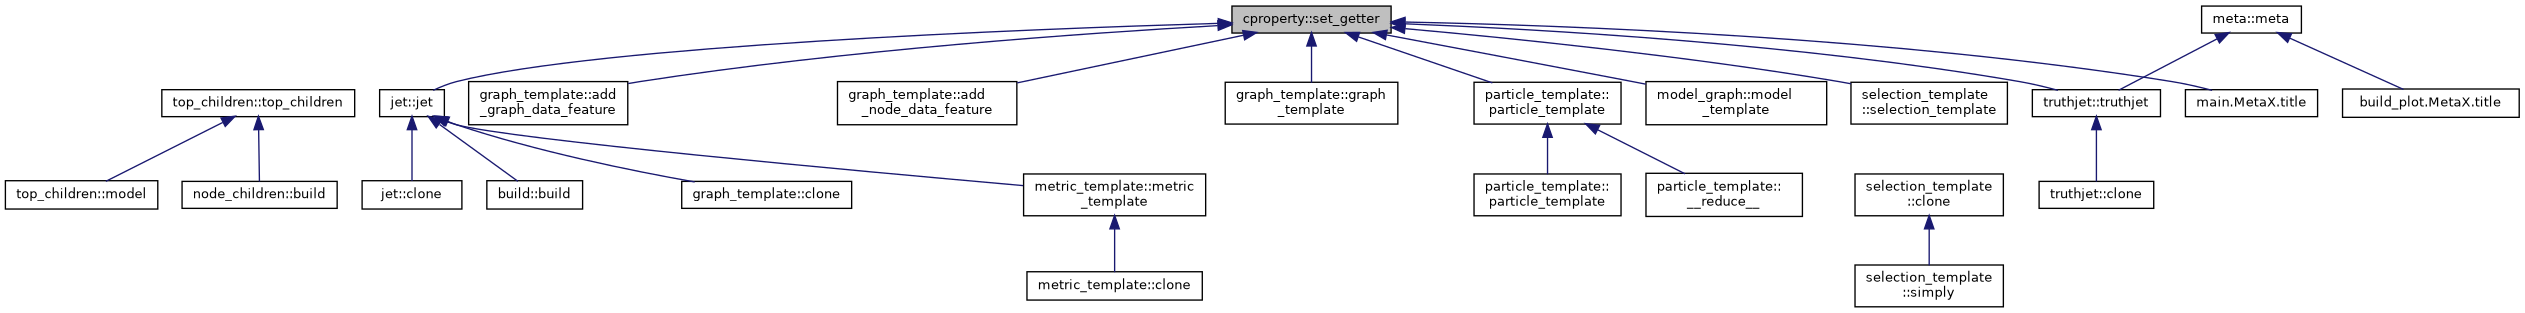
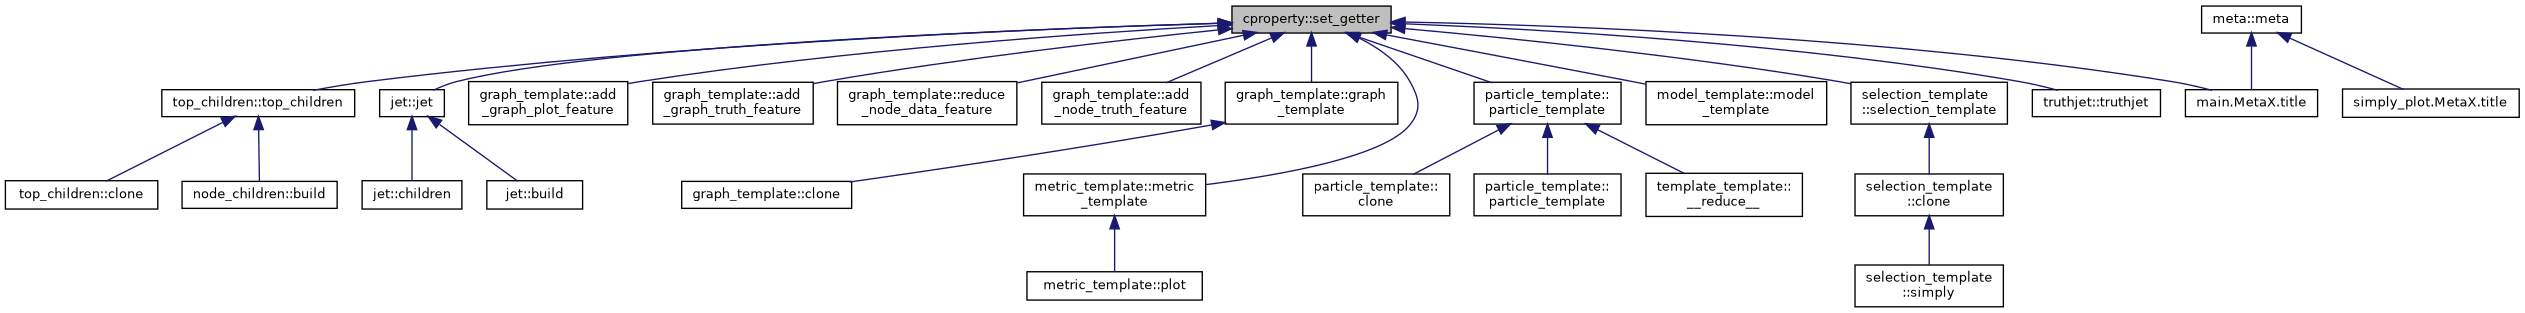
none -> (764, 45)
(2168, 65) -> (2252, 68)
(548, 103) -> (548, 103)
none -> (733, 103)
(927, 103) -> (927, 103)
none -> (1121, 103)
(1736, 103) -> (1736, 103)
(2431, 103) -> (2431, 103)
(570, 156) -> (1031, 155)
none -> (1929, 156)
(734, 159) -> (1367, 150)
(82, 195) -> (82, 195)
(412, 195) -> (412, 195)
(535, 195) -> (535, 195)
none -> (1376, 195)
(1724, 195) -> (1724, 195)
(2096, 195) -> none
(1115, 286) -> (1115, 286)
